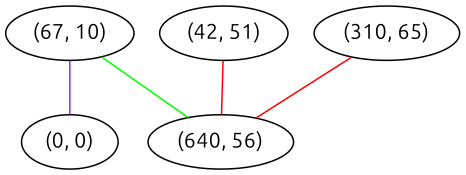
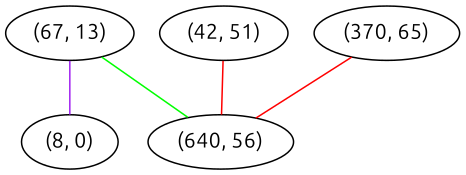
(70, 33) -> (70, 33)
(387, 33) -> (387, 33)
(70, 142) -> (70, 142)
